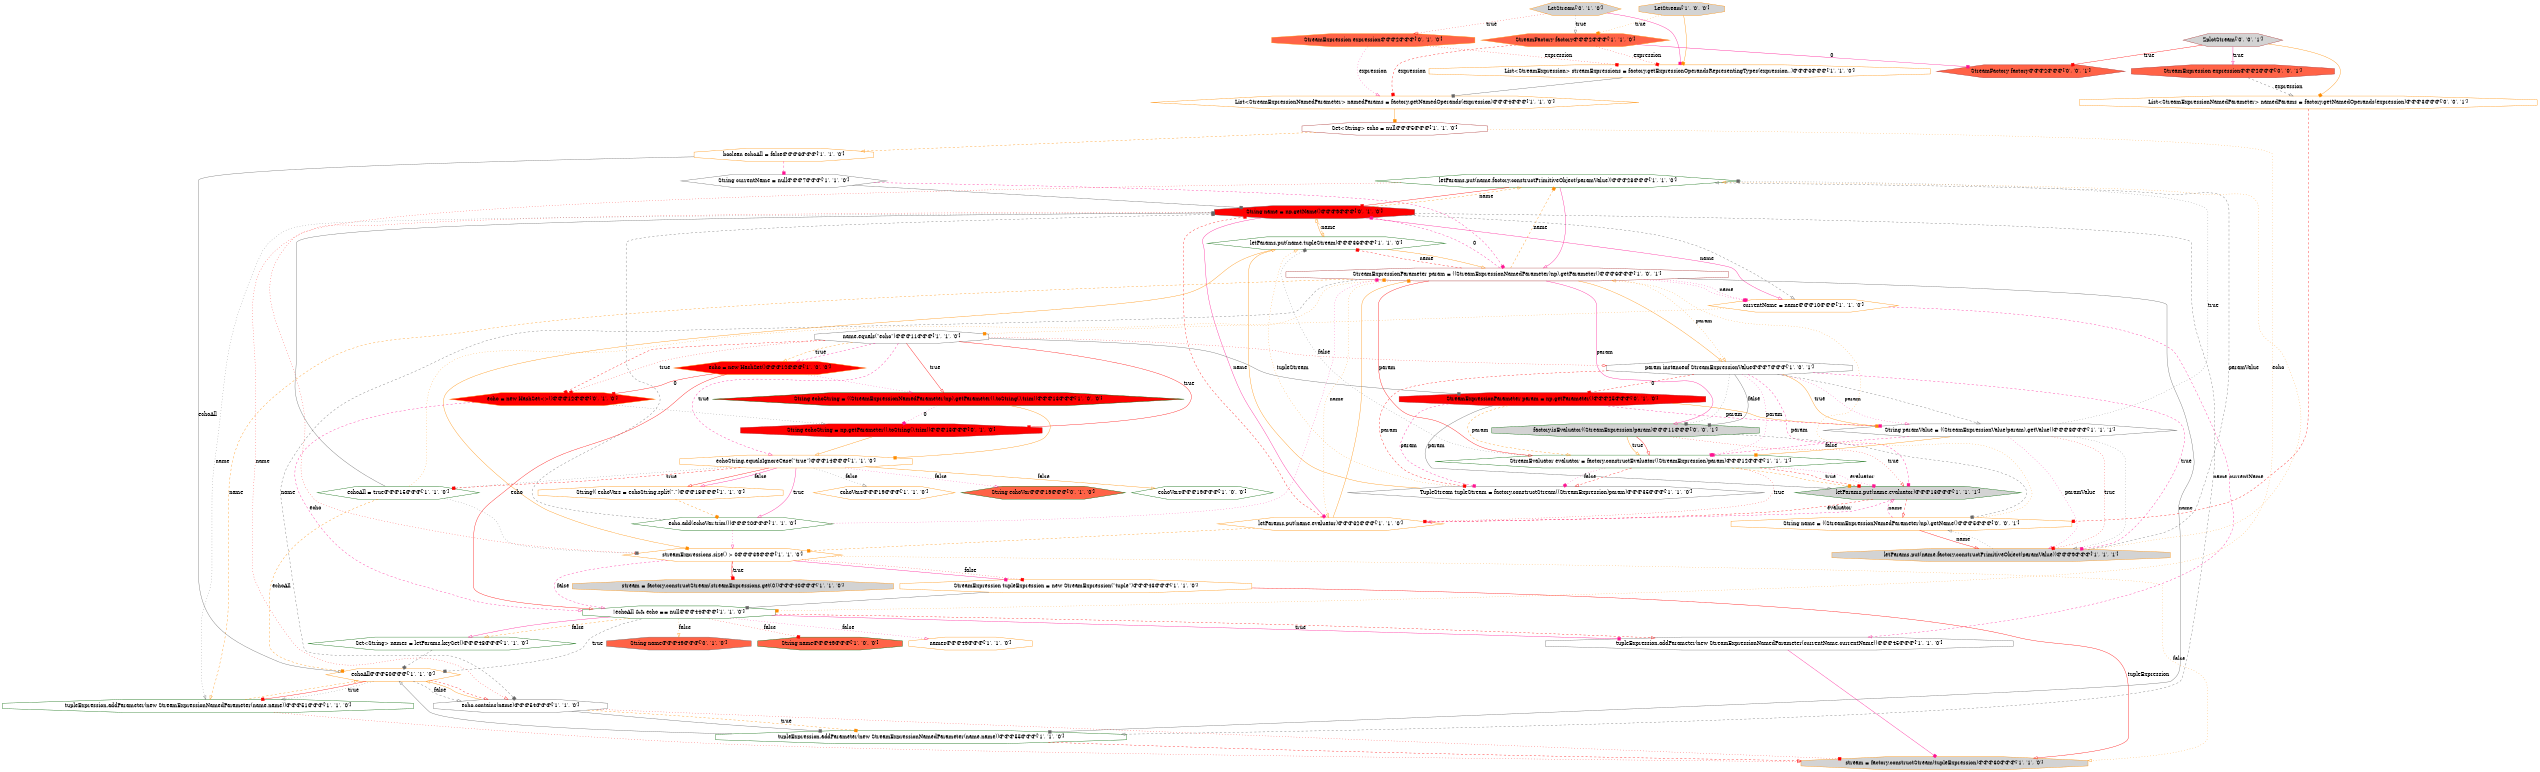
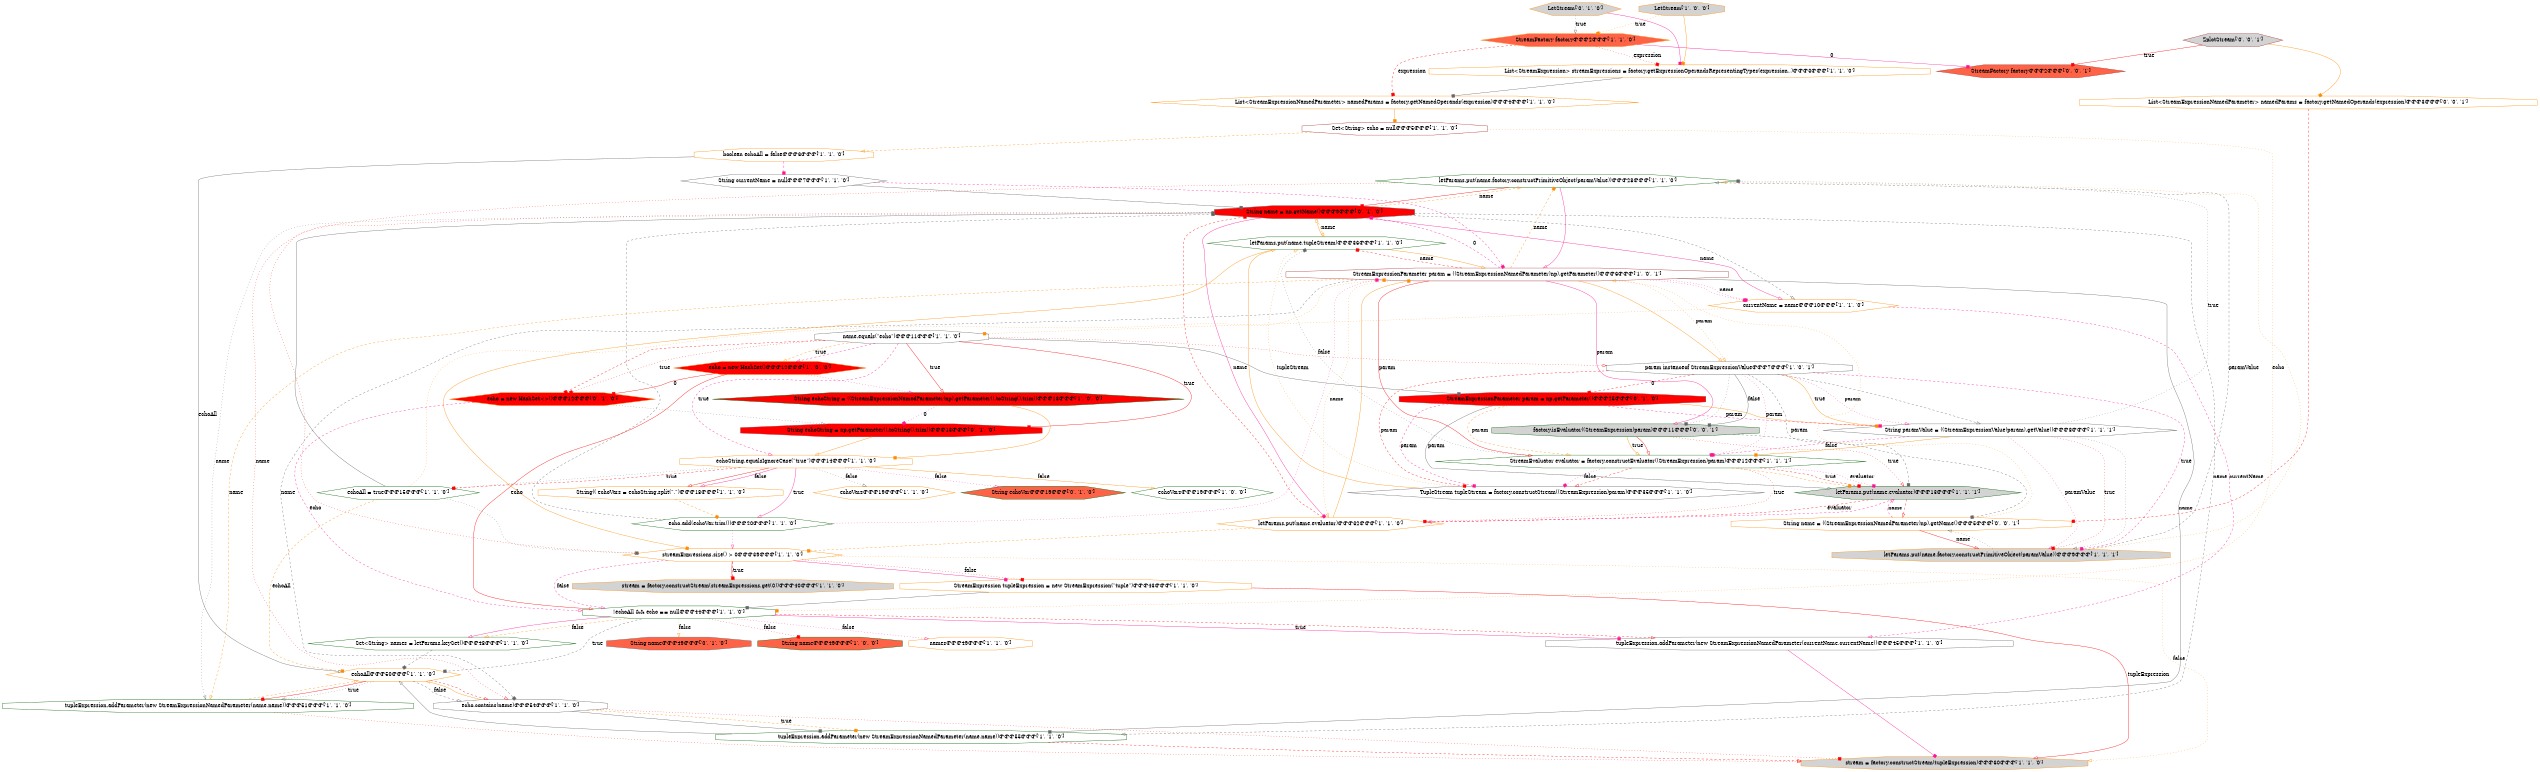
(1373, 40) -> none
(2233, 71) -> none
(1790, 435) -> (1790, 435)
